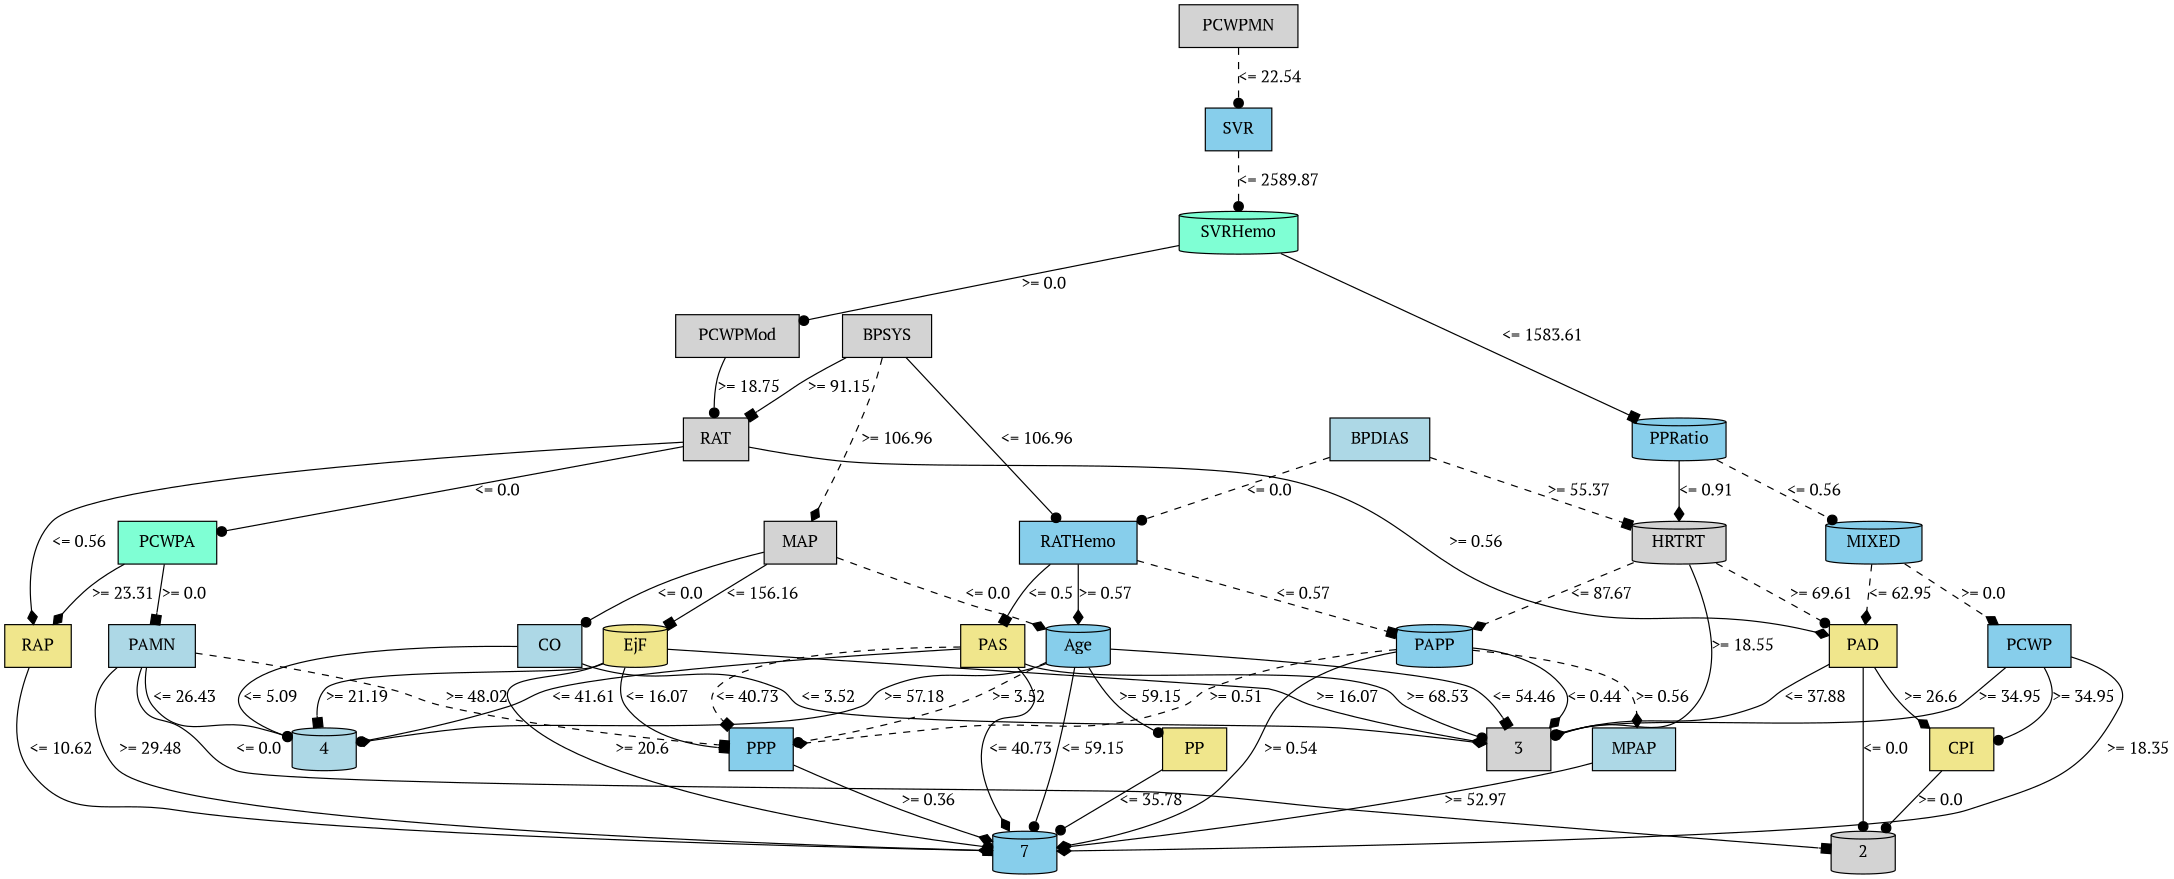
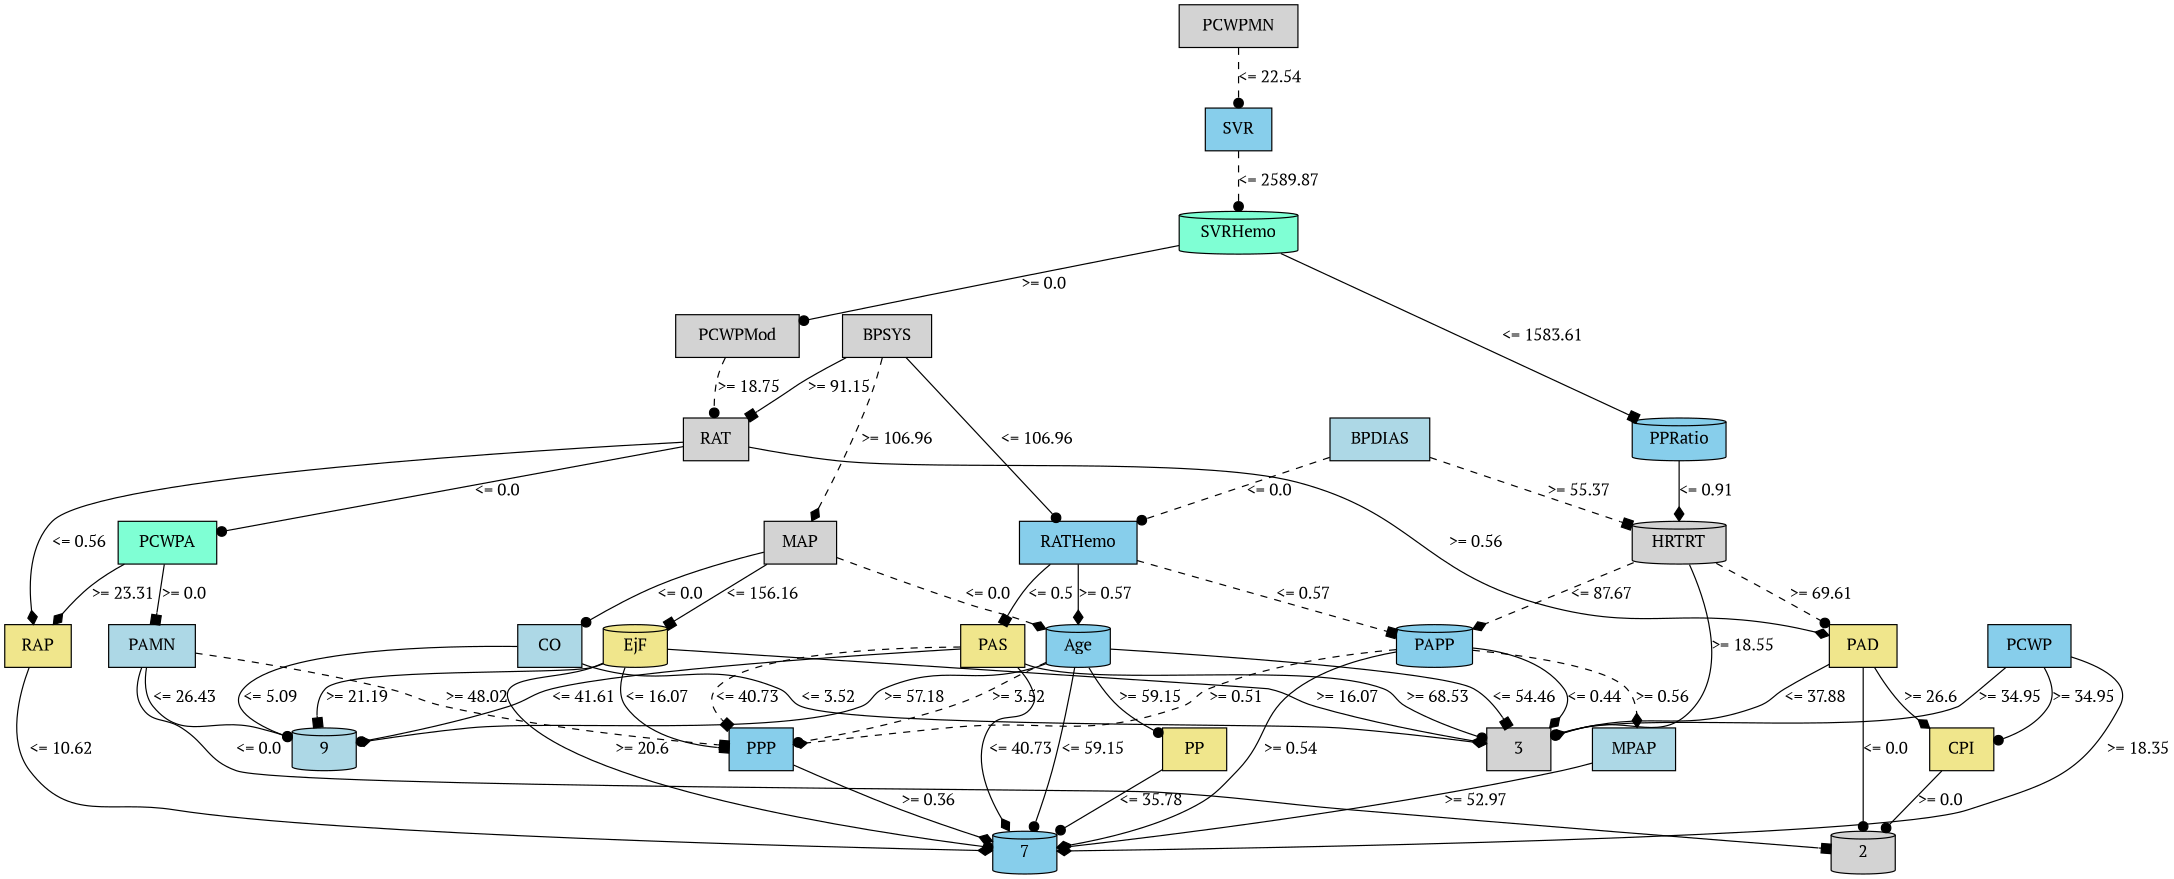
(717, 382) -> (717, 382)
(1874, 543) -> none
(324, 749) -> (324, 749)
(463, 826) -> none
(445, 832) -> (445, 832)
